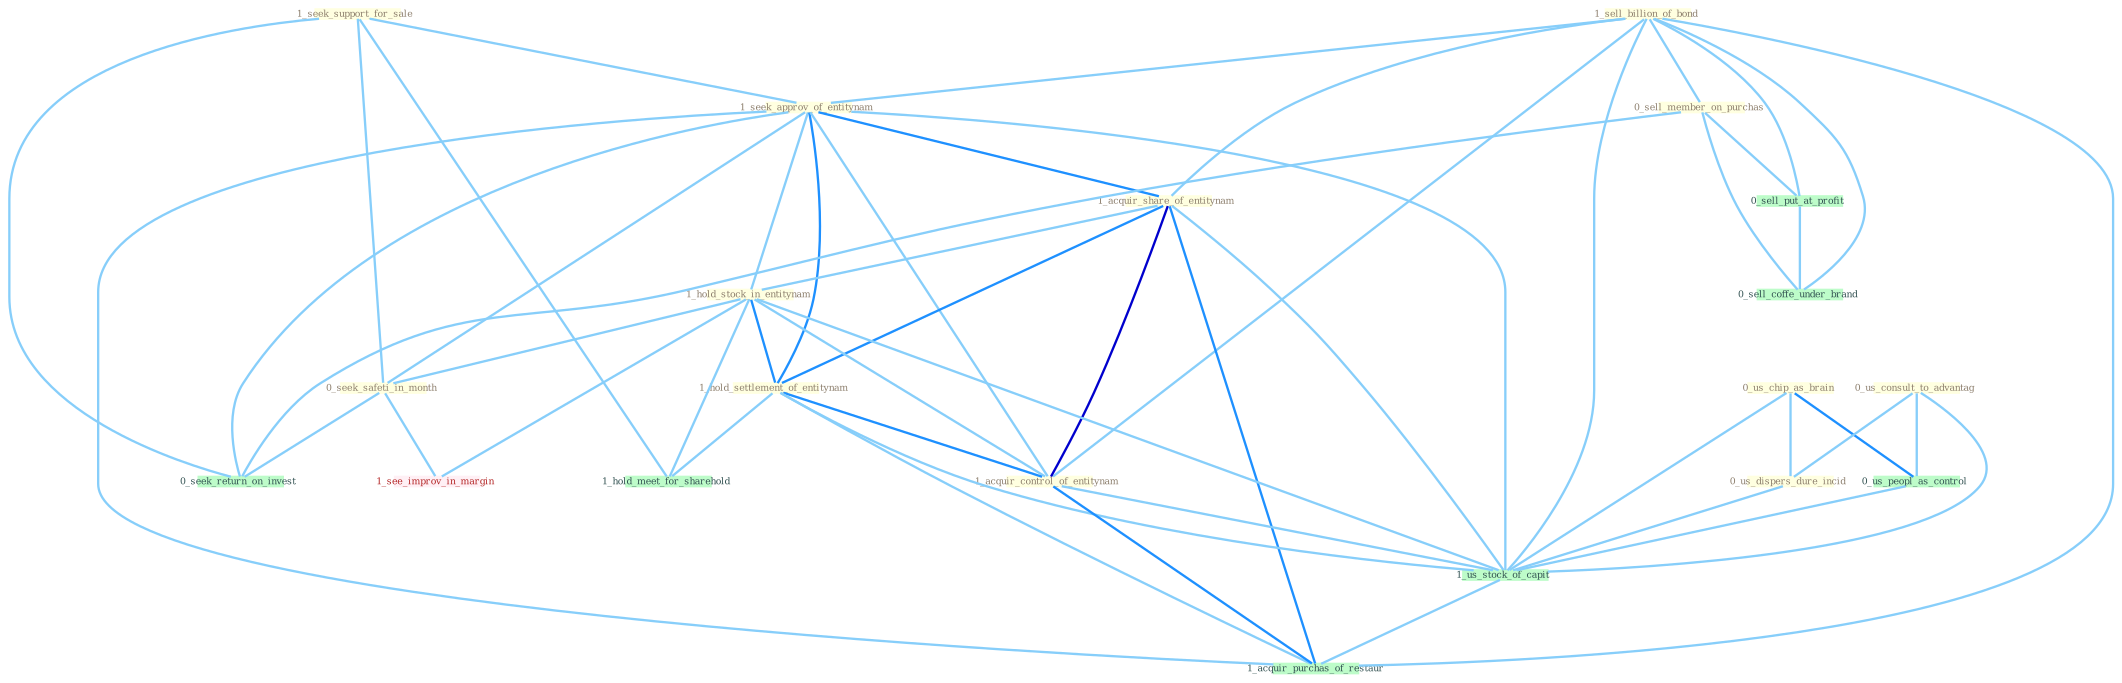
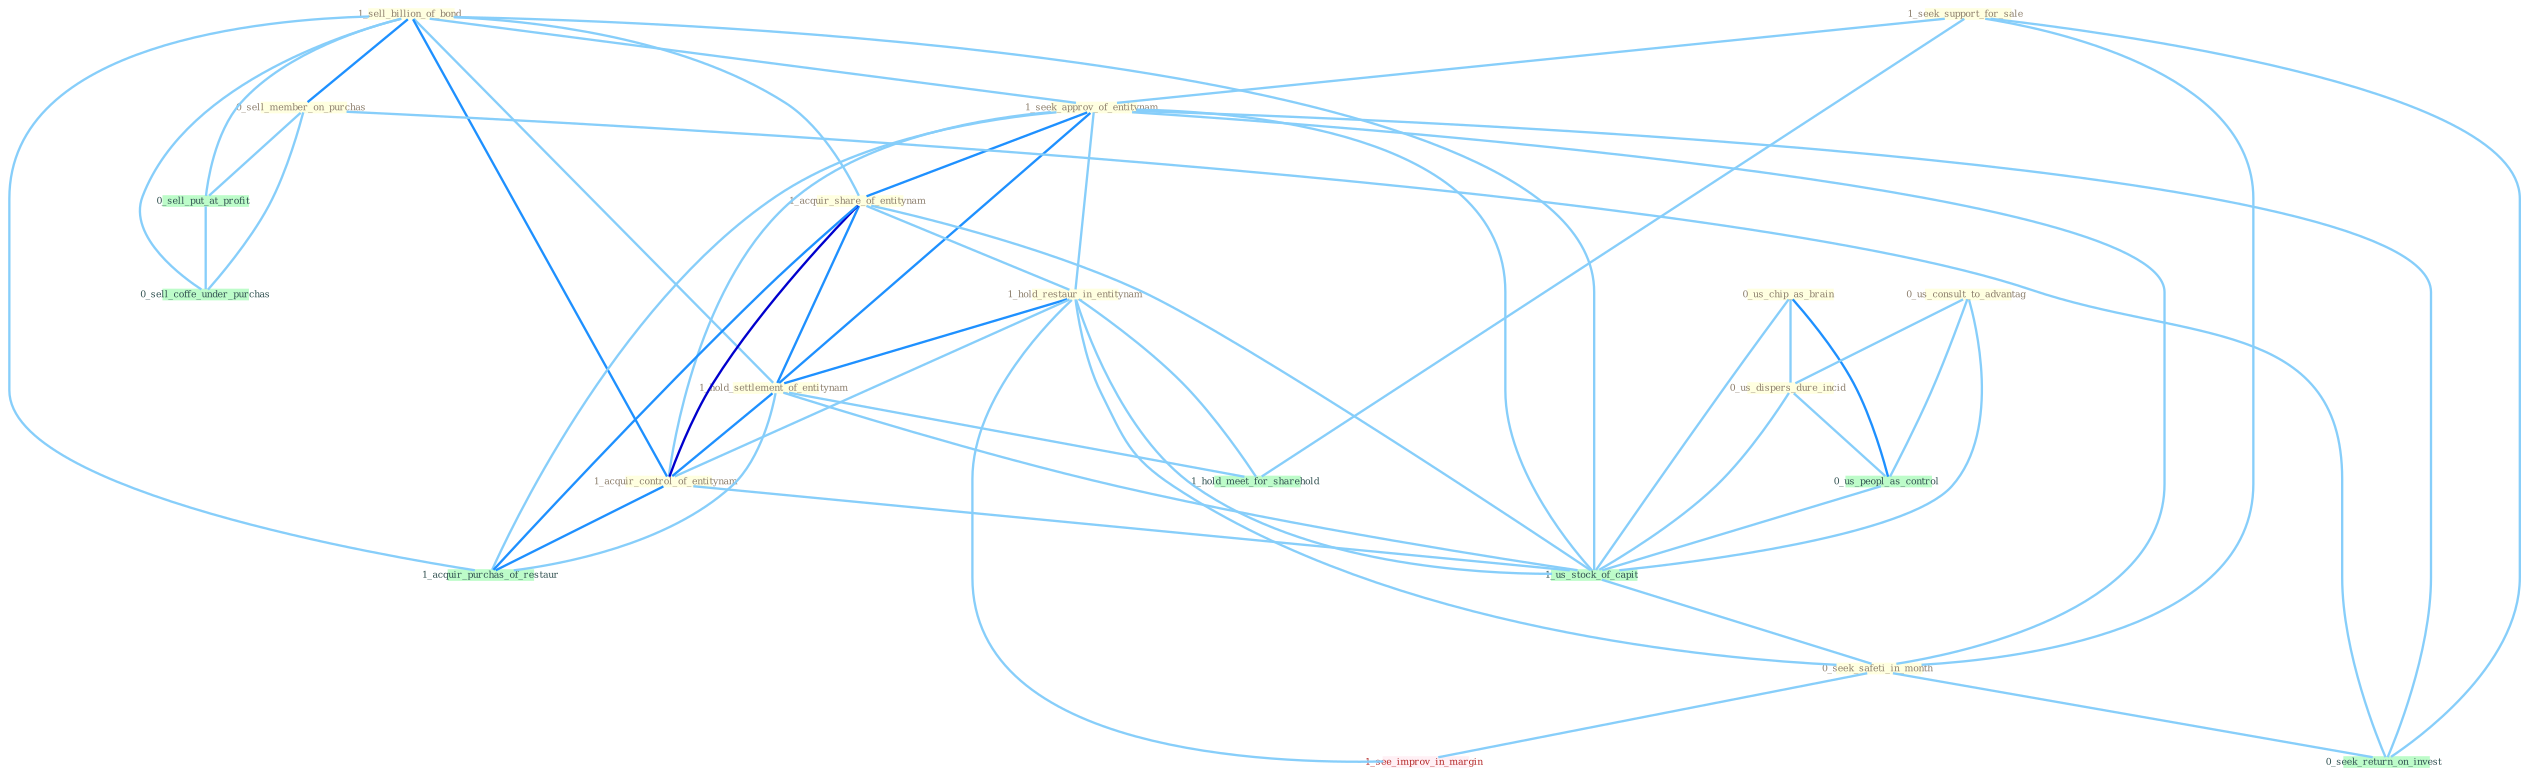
(1675, 61) -> (358, 61)
none -> (593, 201)
(1349, 248) -> (540, 248)
(750, 295) -> (1075, 295)
(1800, 295) -> (206, 295)
none -> (1840, 435)
(1411, 622) -> (1737, 622)
